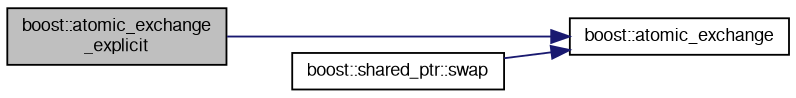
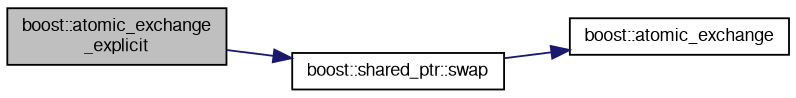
(389, 37) -> (250, 53)
